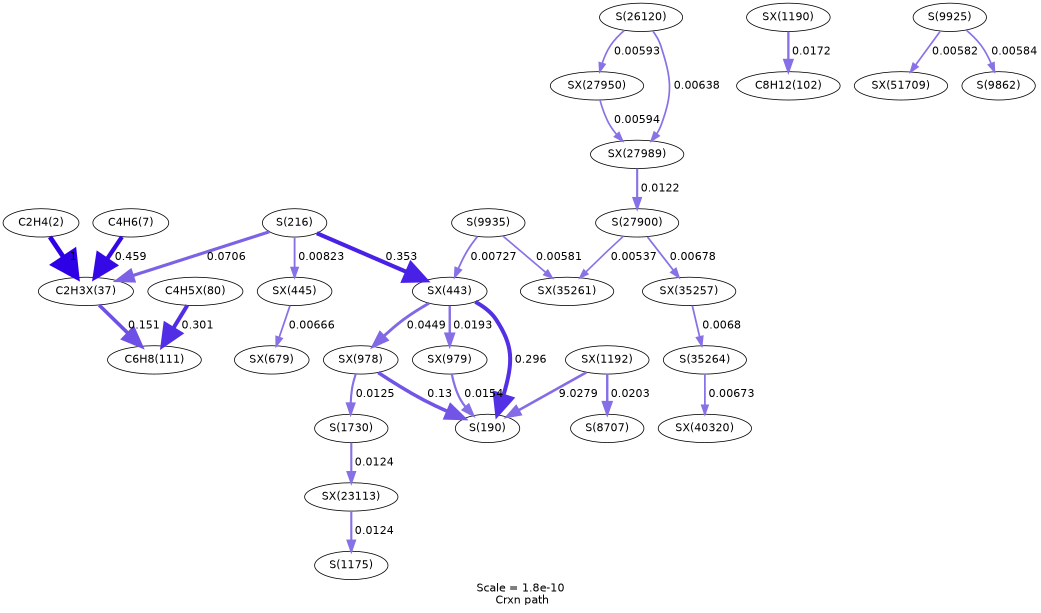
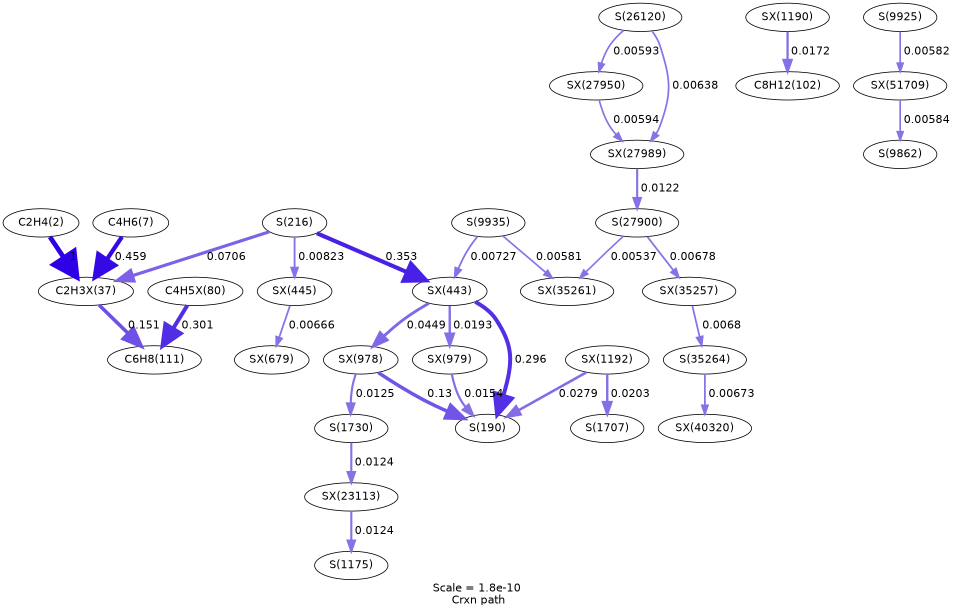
(981, 45) -> (900, 116)
(577, 394) -> (577, 394)
(607, 428) -> (607, 428)
